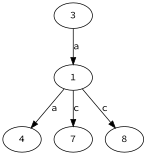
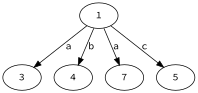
(73, 43) -> (63, 44)
(54, 108) -> (91, 47)
(76, 108) -> (116, 47)
(124, 139) -> (176, 78)
